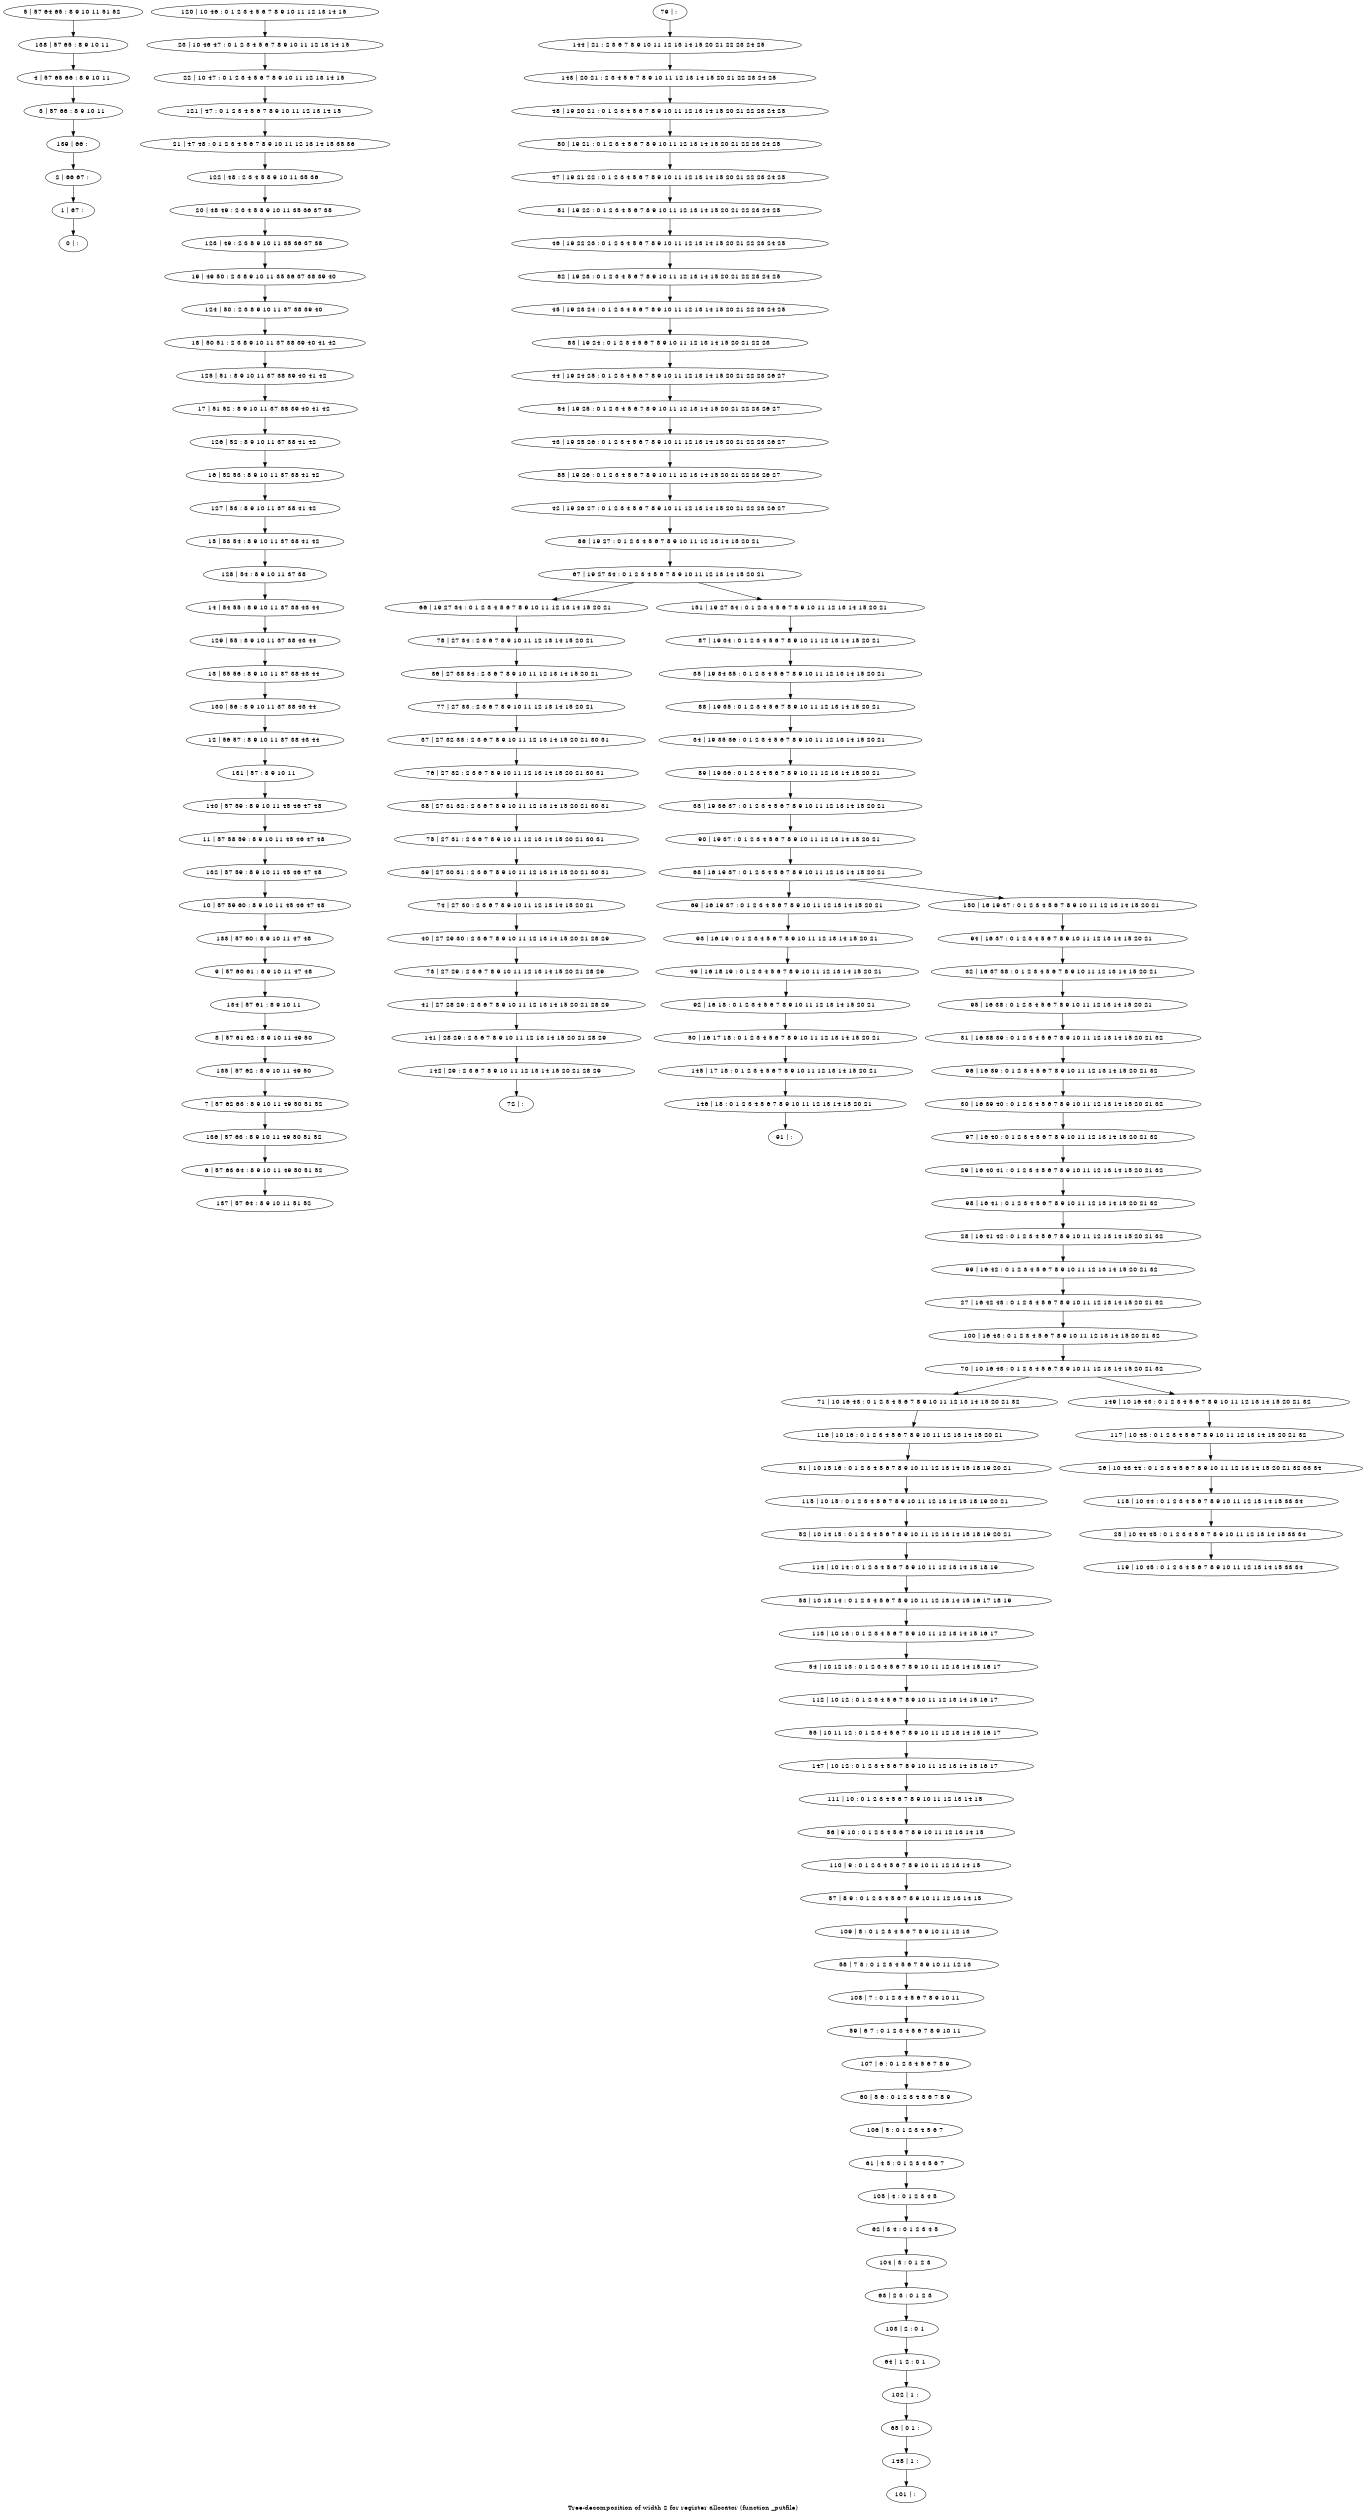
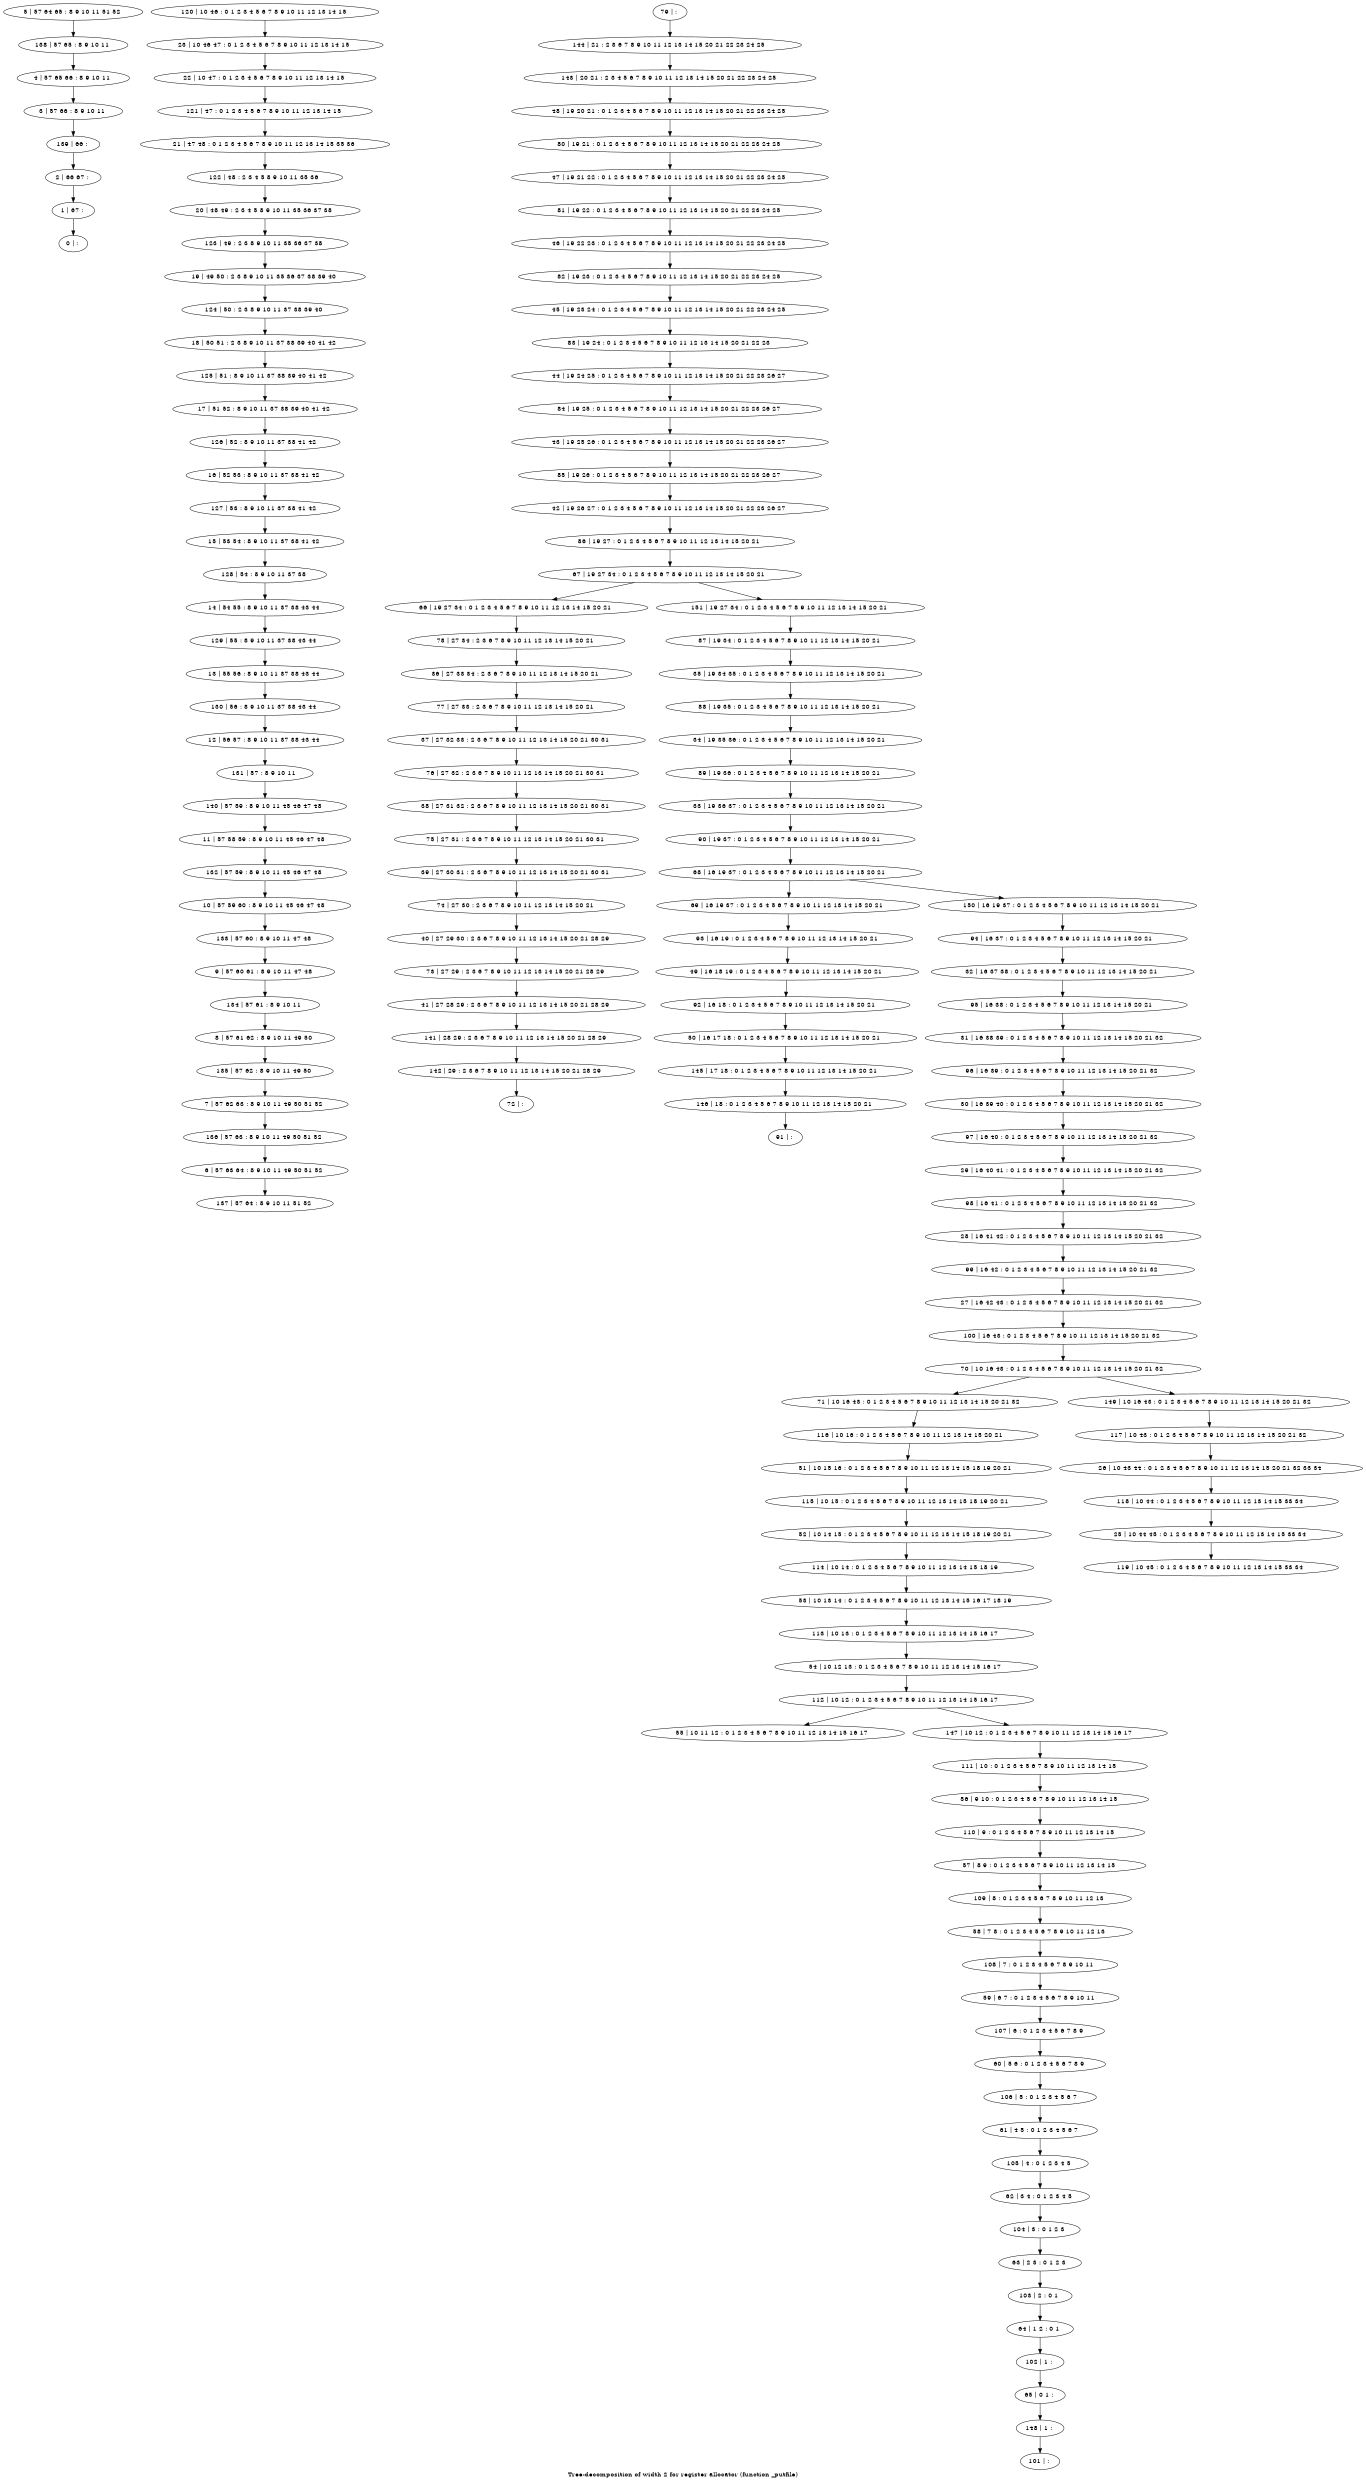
(906, 1747) -> (971, 1716)
